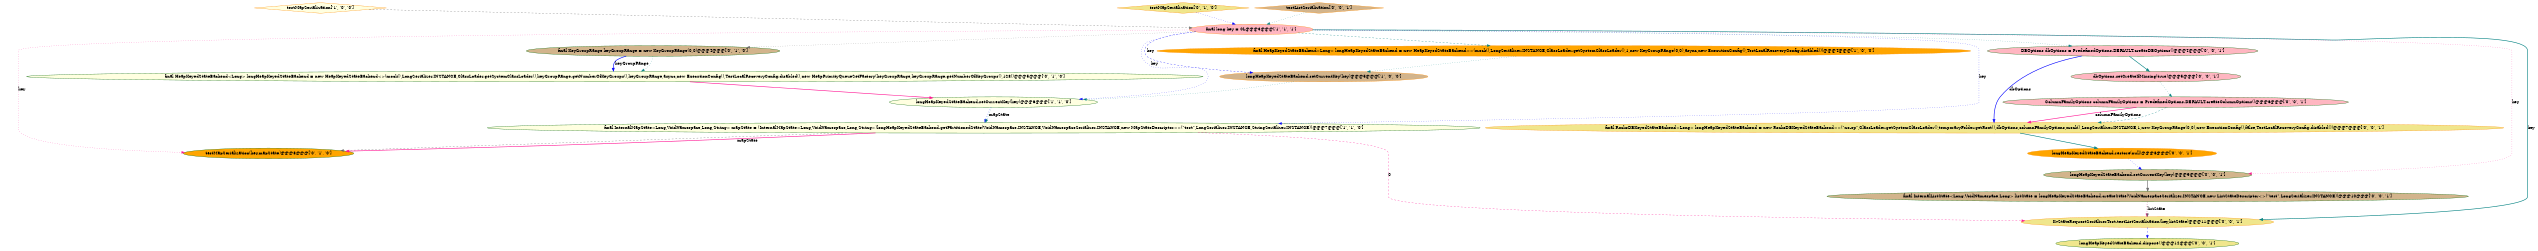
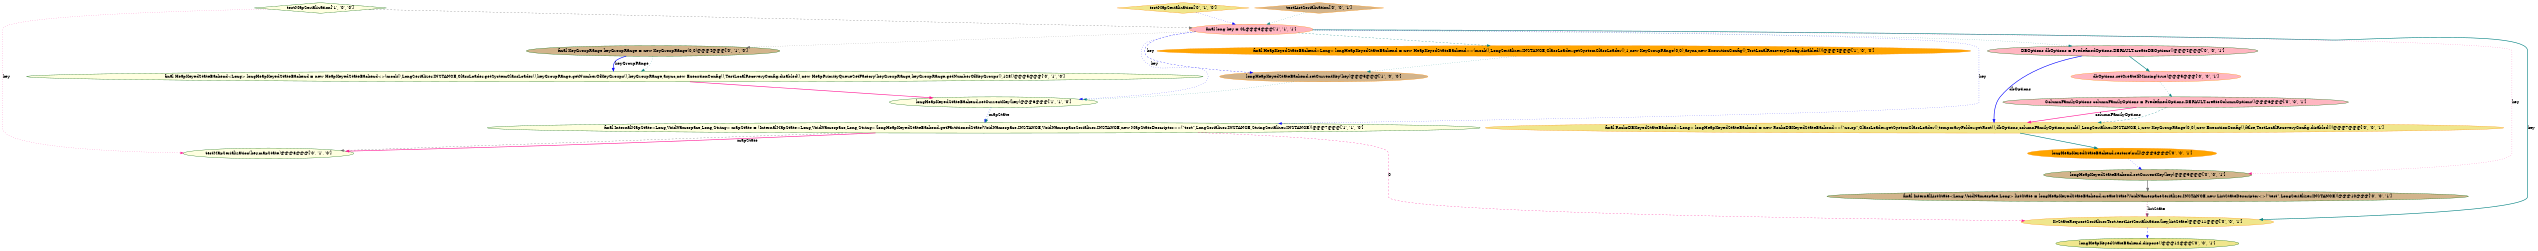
(320, 8) -> (320, 8)
(481, 36) -> (3, 36)
(2156, 77) -> (2156, 77)
(269, 153) -> (269, 153)
